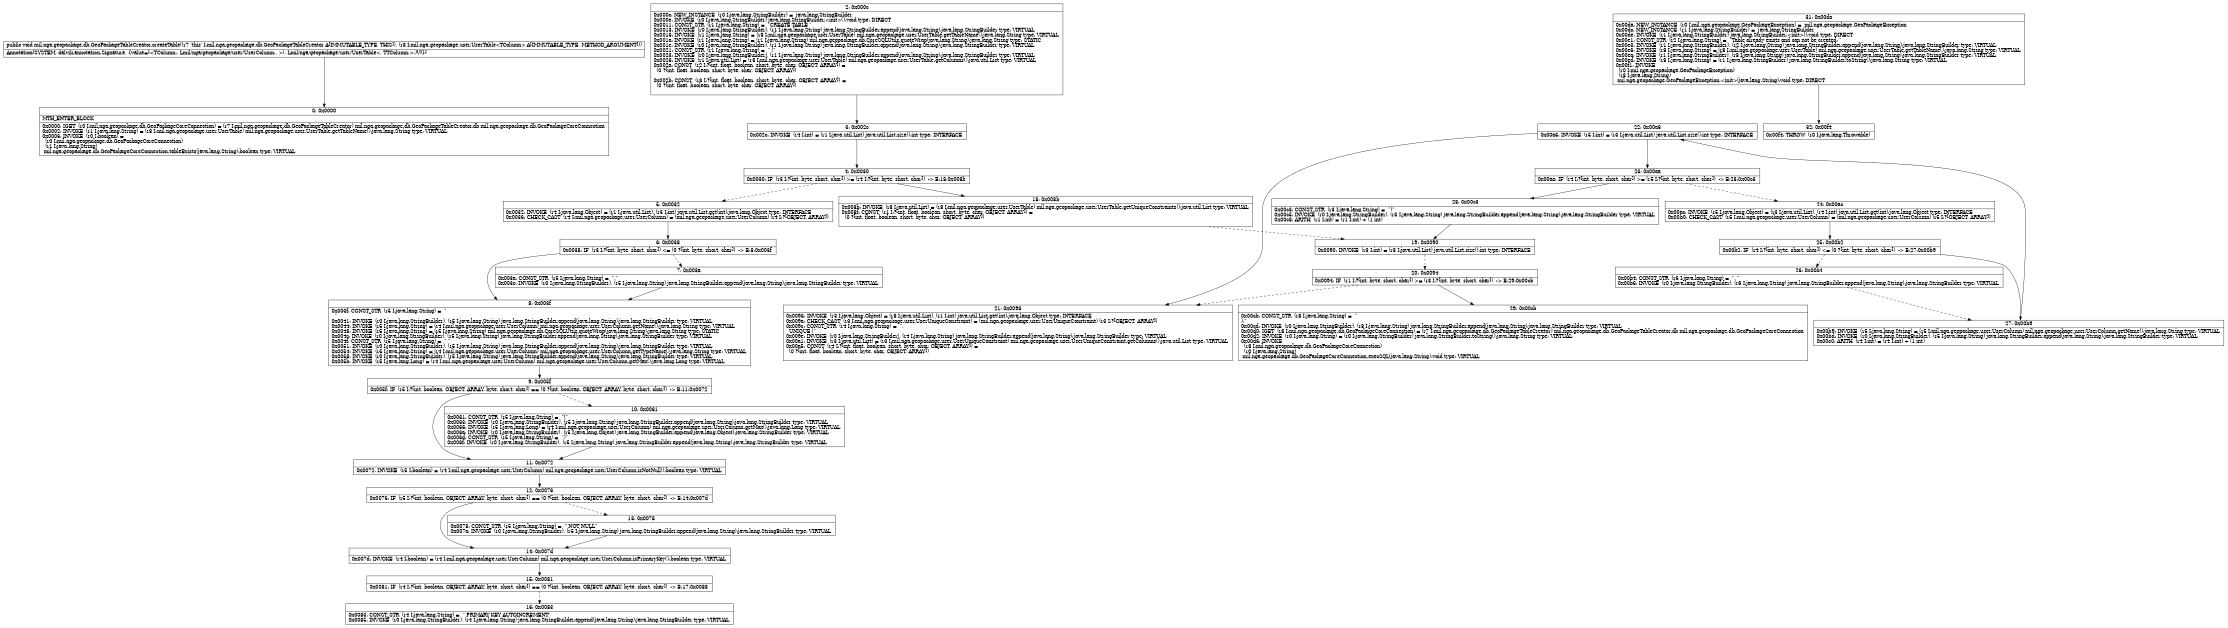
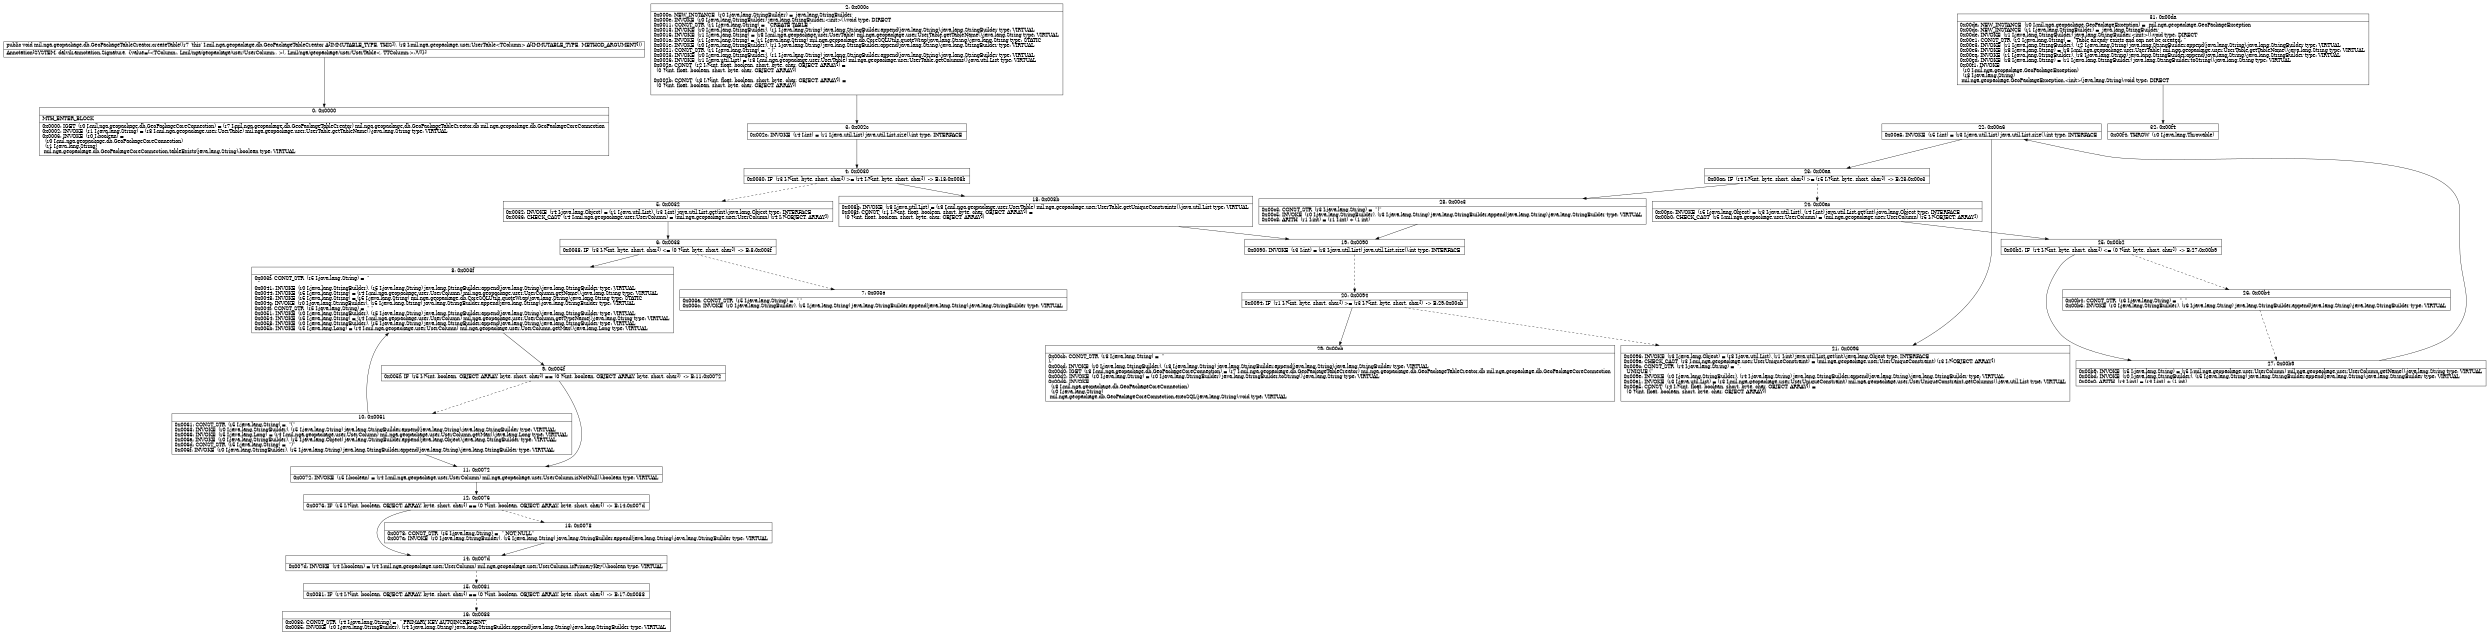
(1275, 233) -> (1232, 233)
(647, 293) -> (368, 372)
(540, 568) -> (476, 575)
